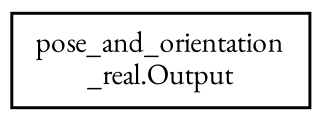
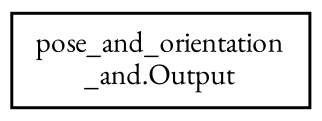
(161, 61) -> (161, 61)
